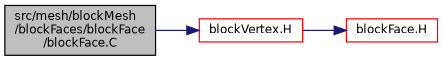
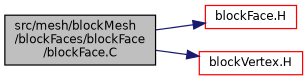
(318, 30) -> (174, 27)
